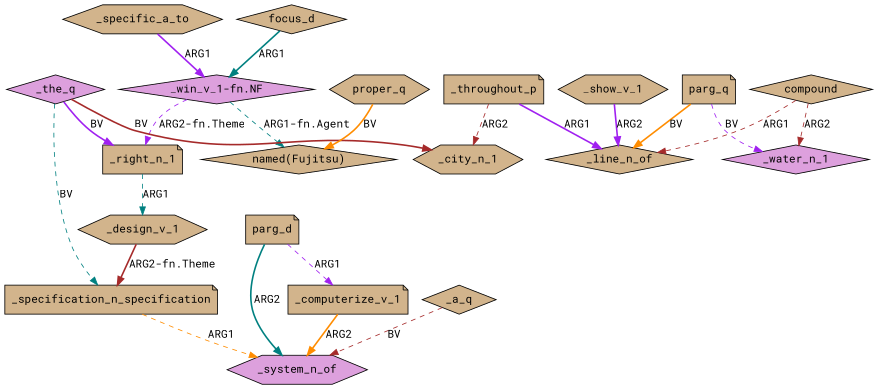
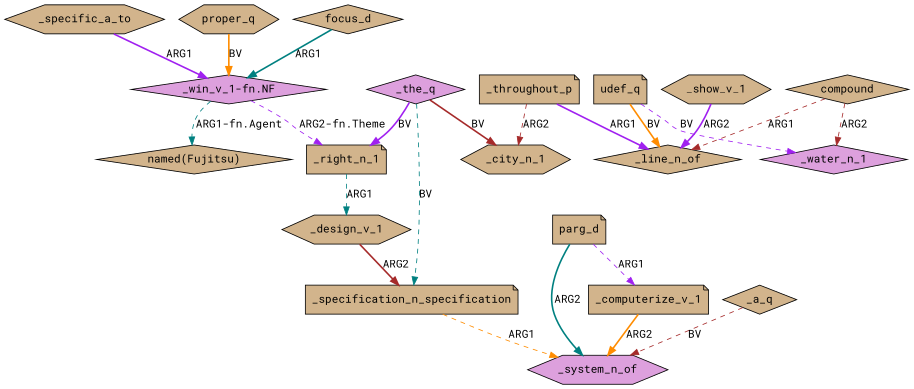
(709, 89) -> (620, 89)
(356, 128) -> (229, 50)
(172, 265) -> (396, 265)
